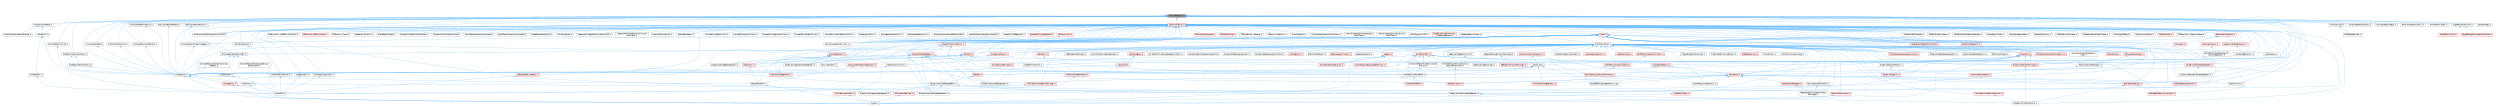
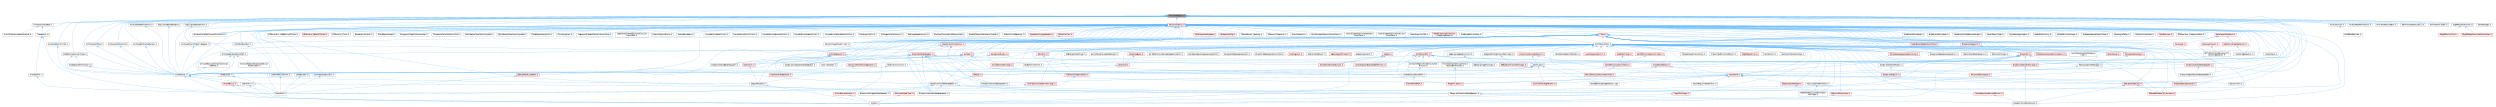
(1611, 55) -> (1621, 60)
